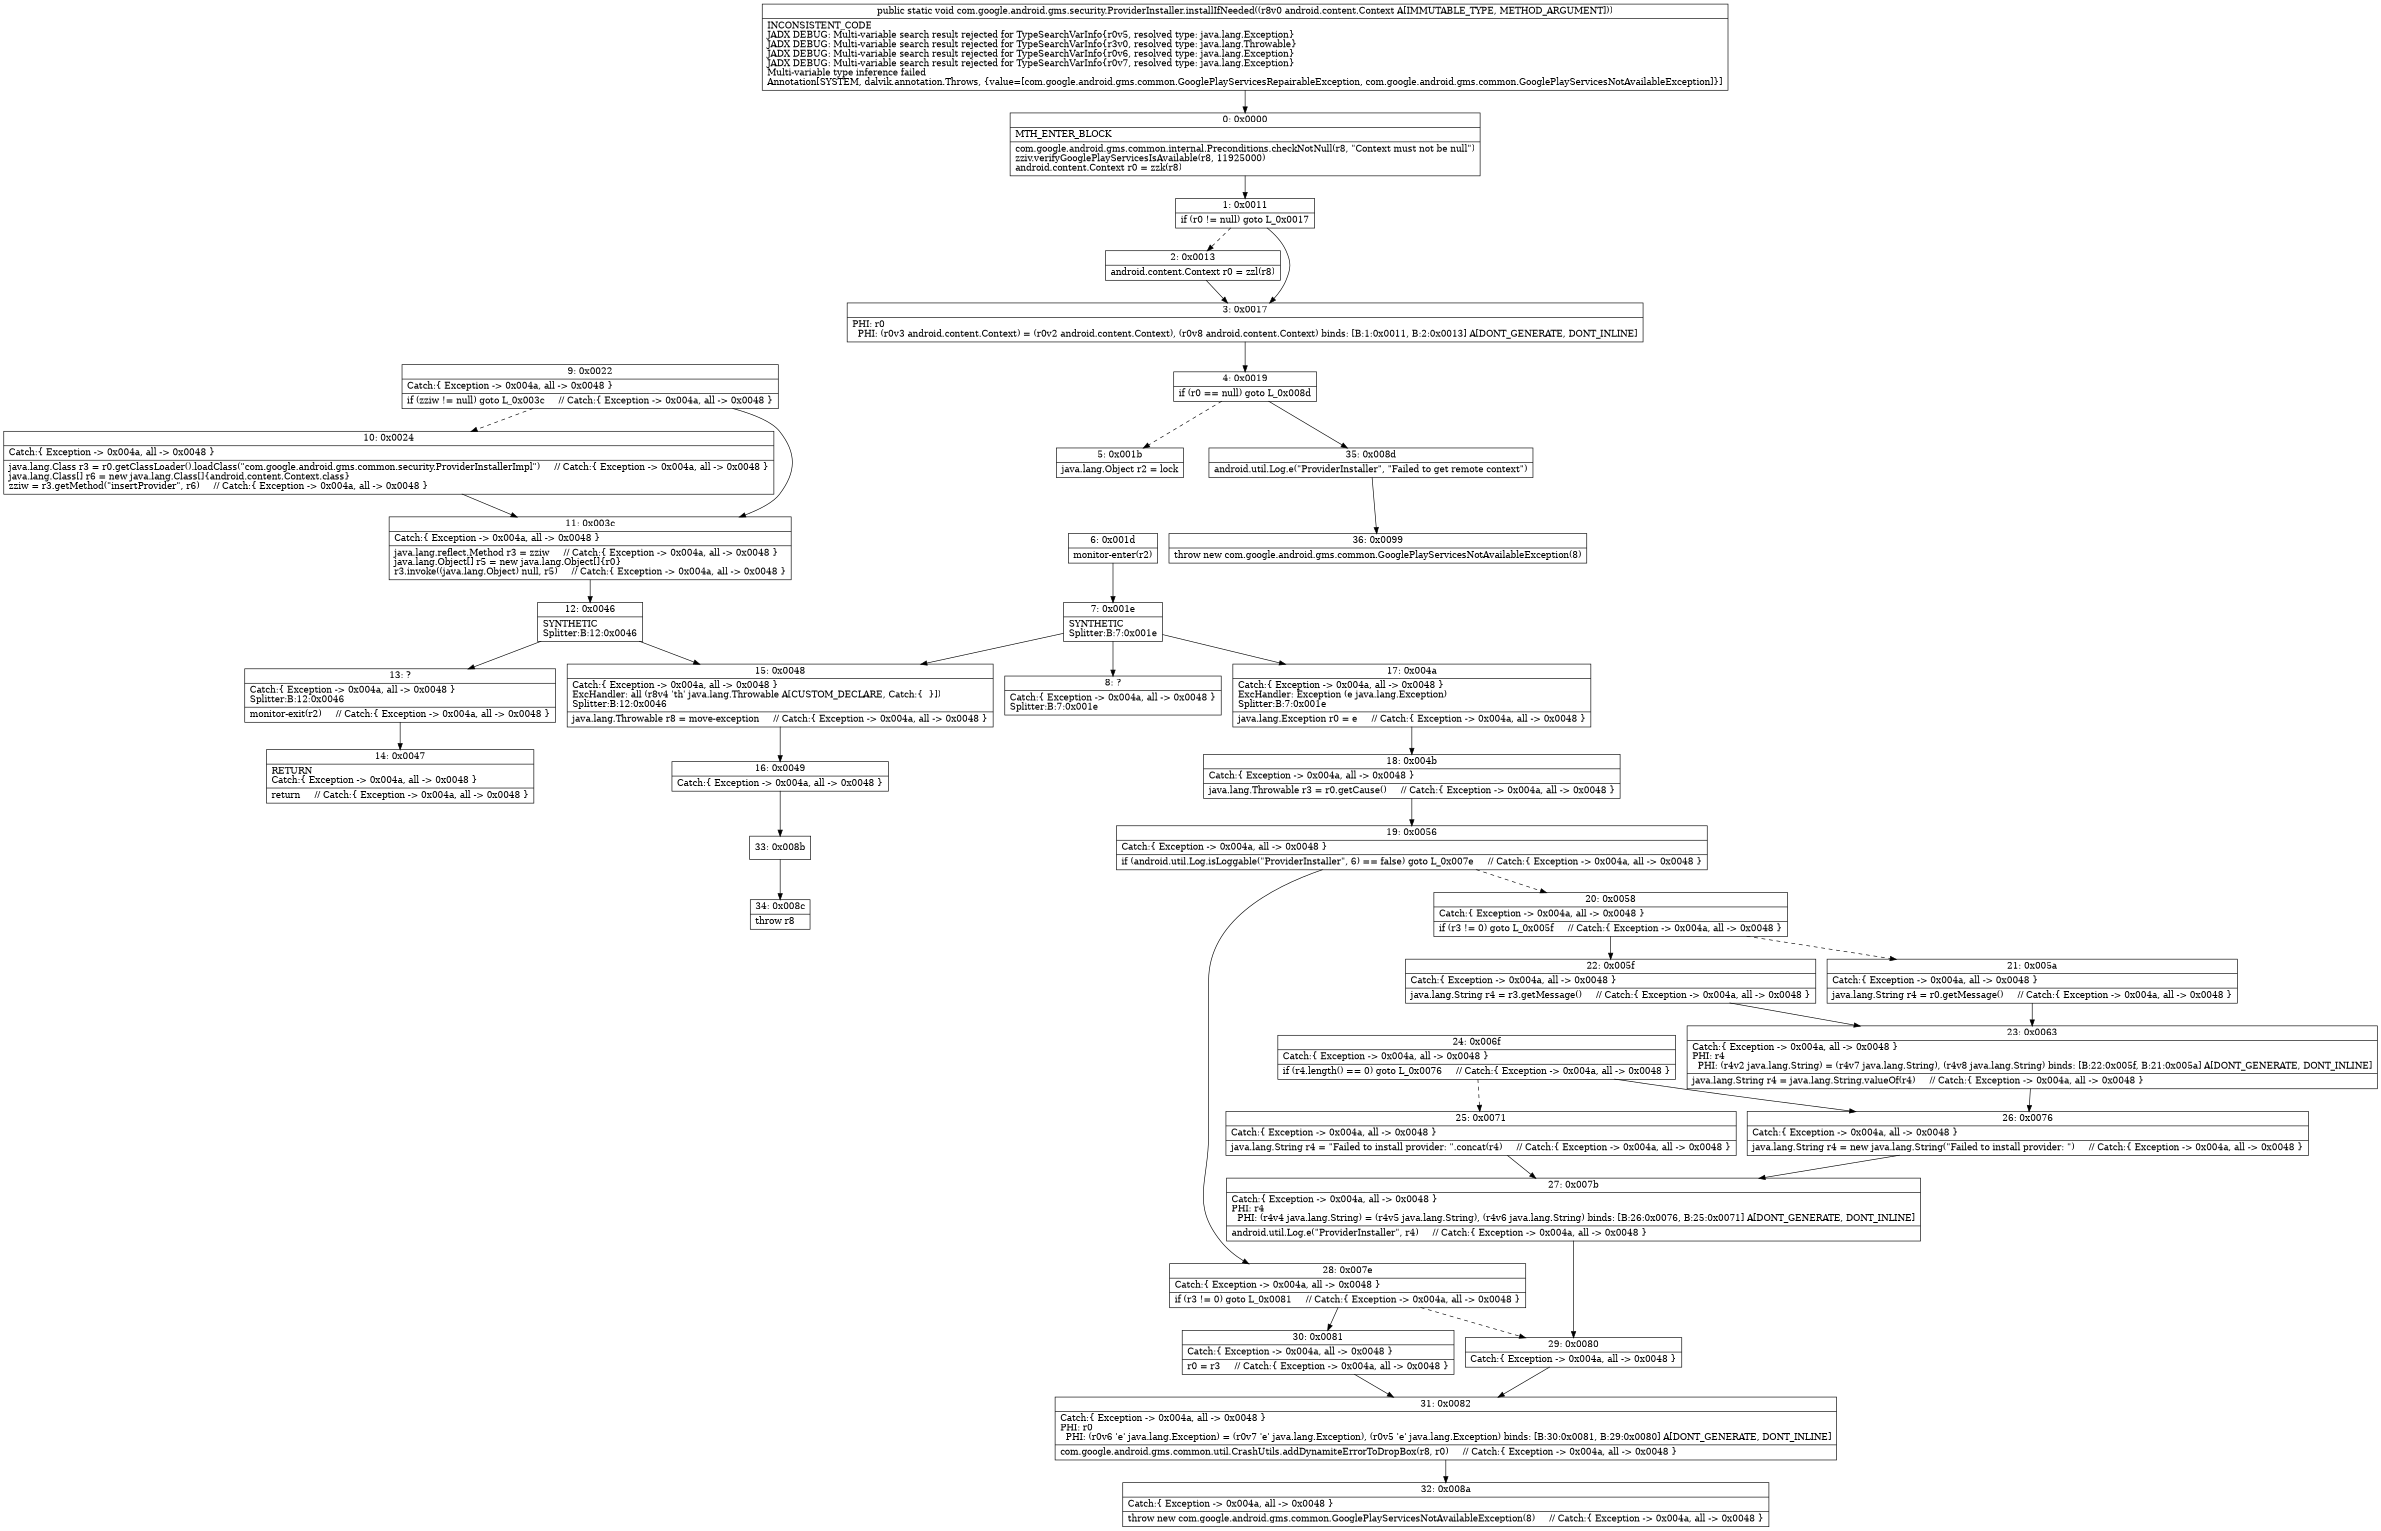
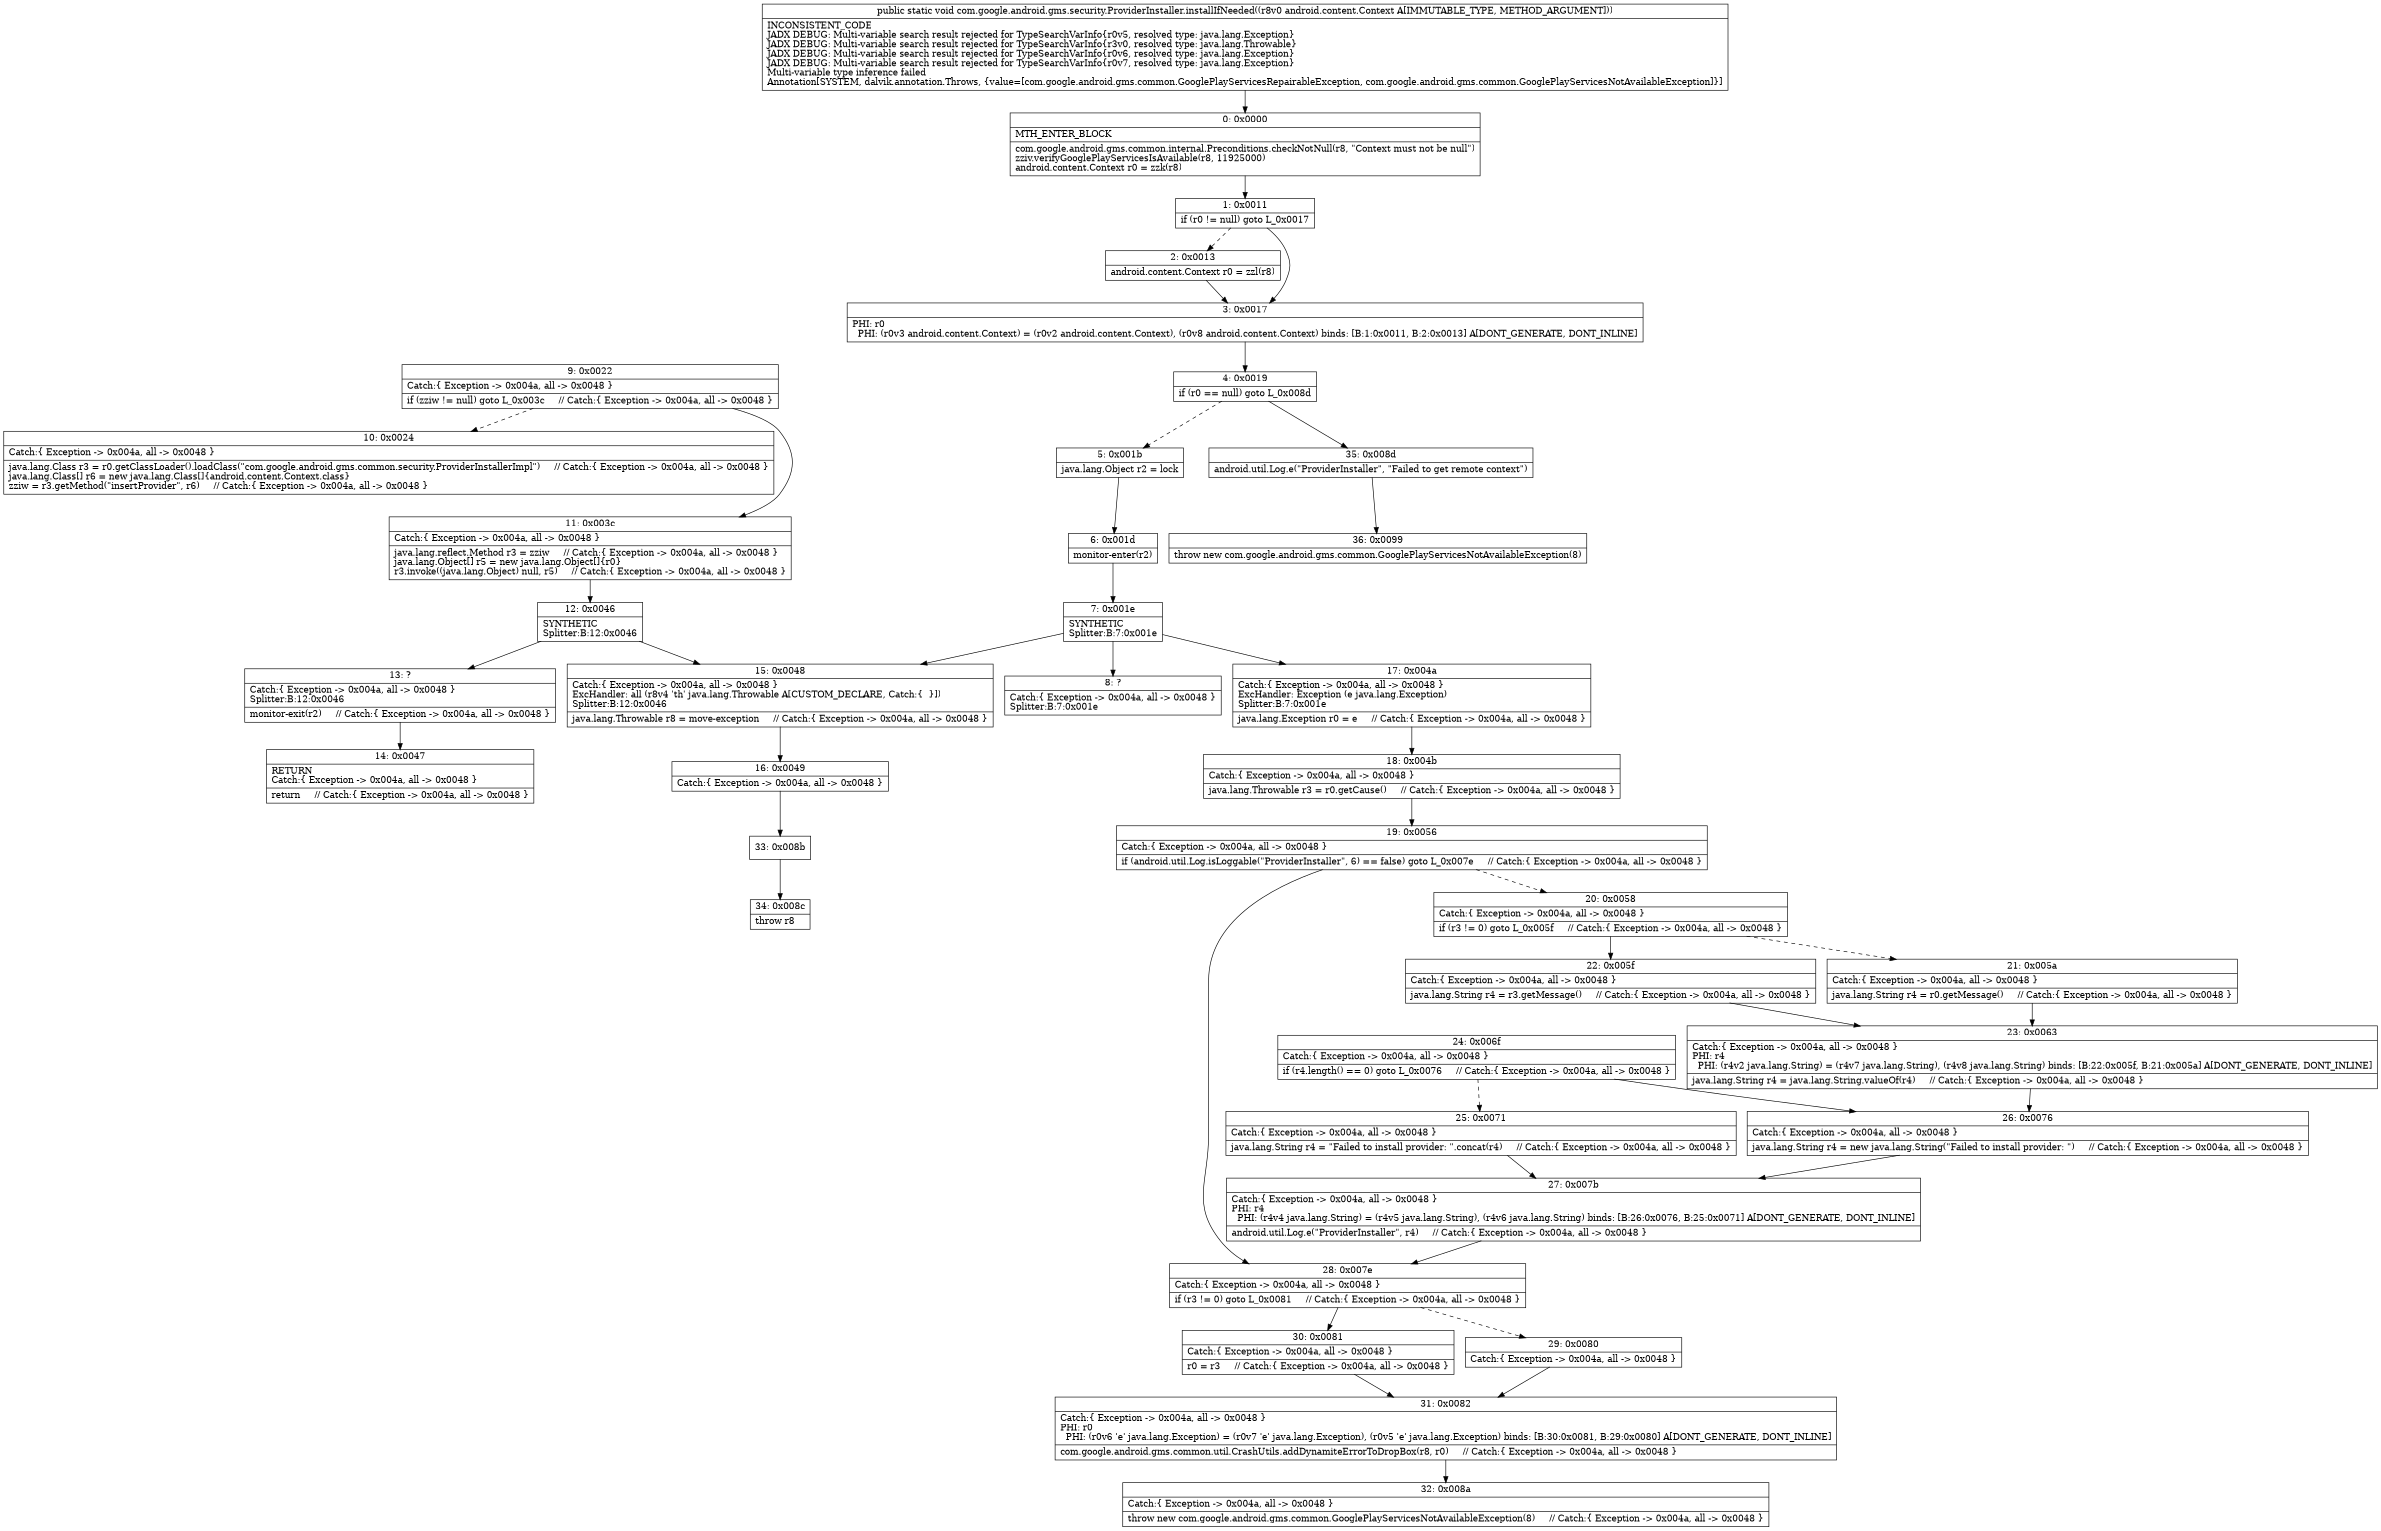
none -> (1117, 502)
(487, 504) -> none
(1574, 1286) -> (1449, 1251)
